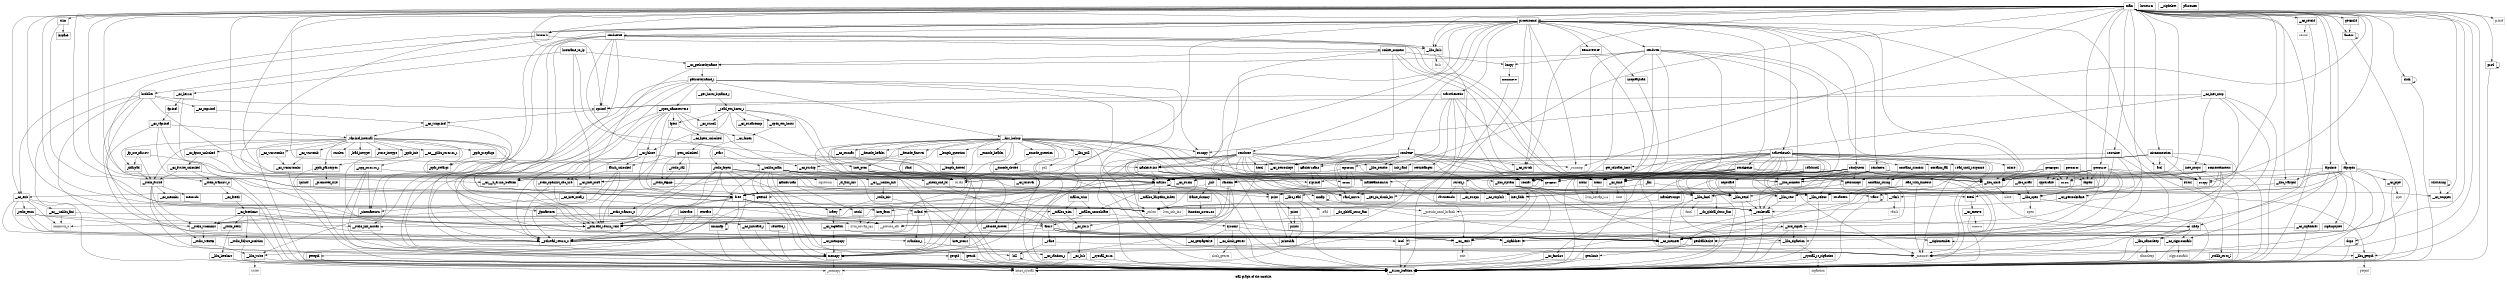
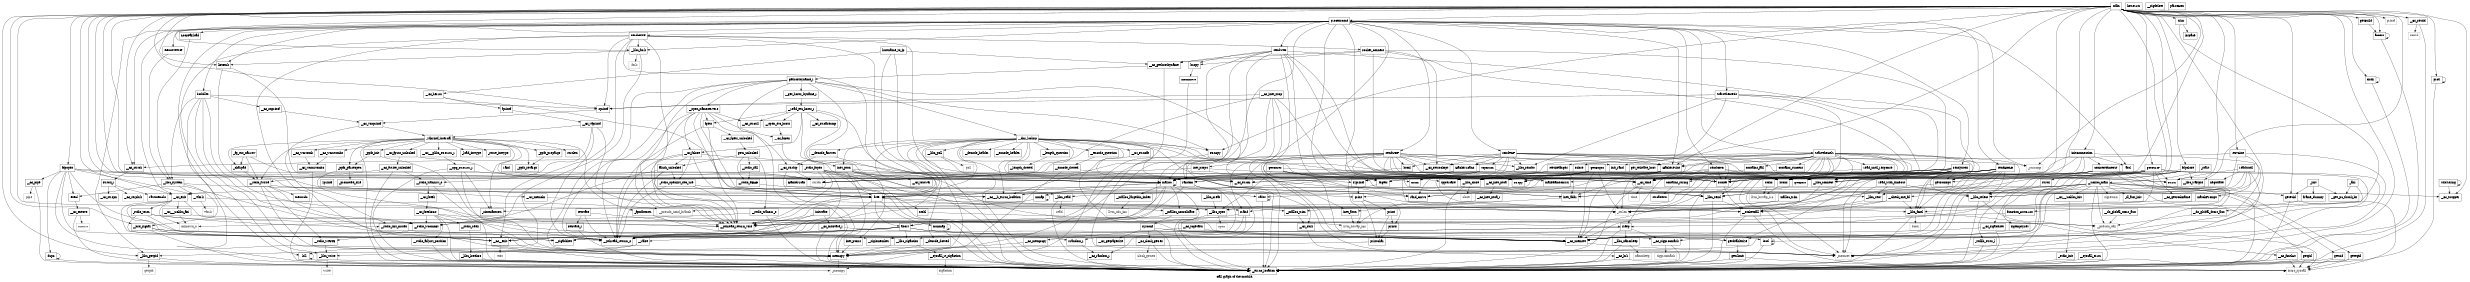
(986, 41) -> (431, 58)
none -> (636, 169)
(833, 212) -> none
